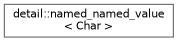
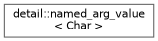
(89, 21) -> (79, 21)
